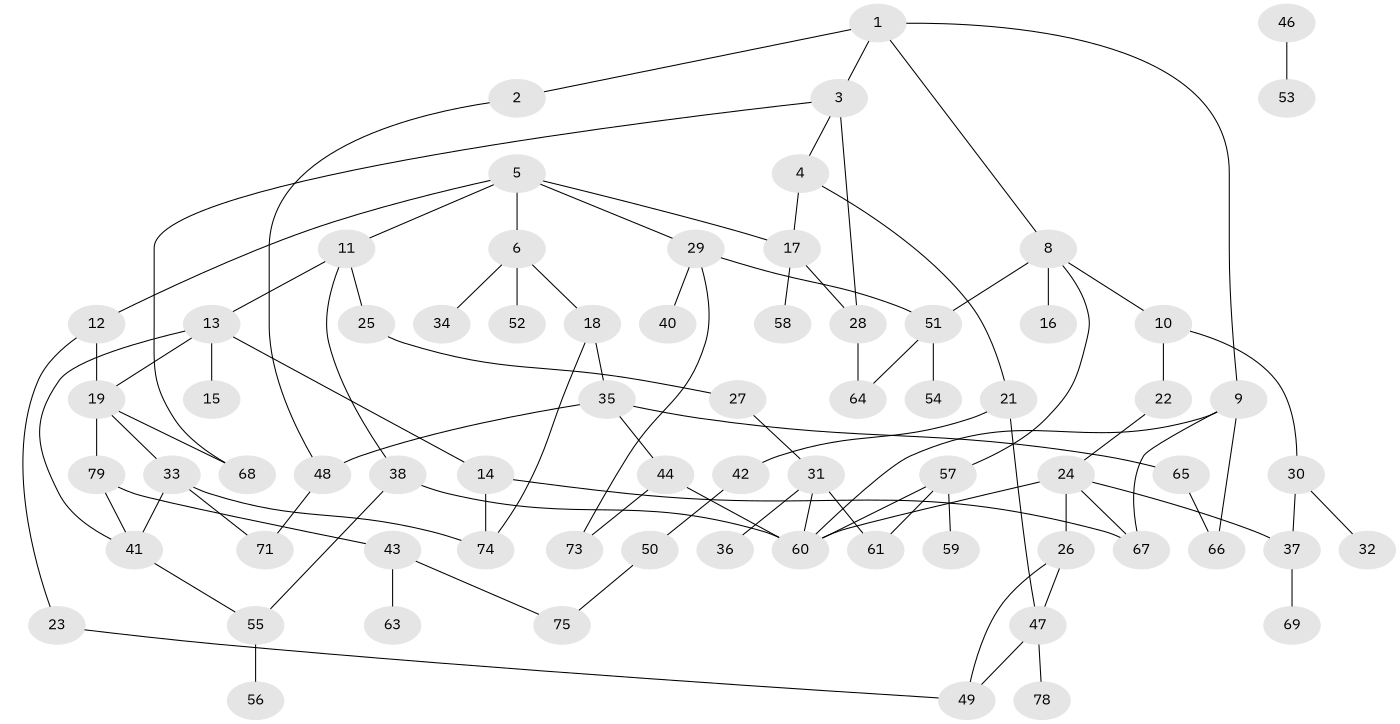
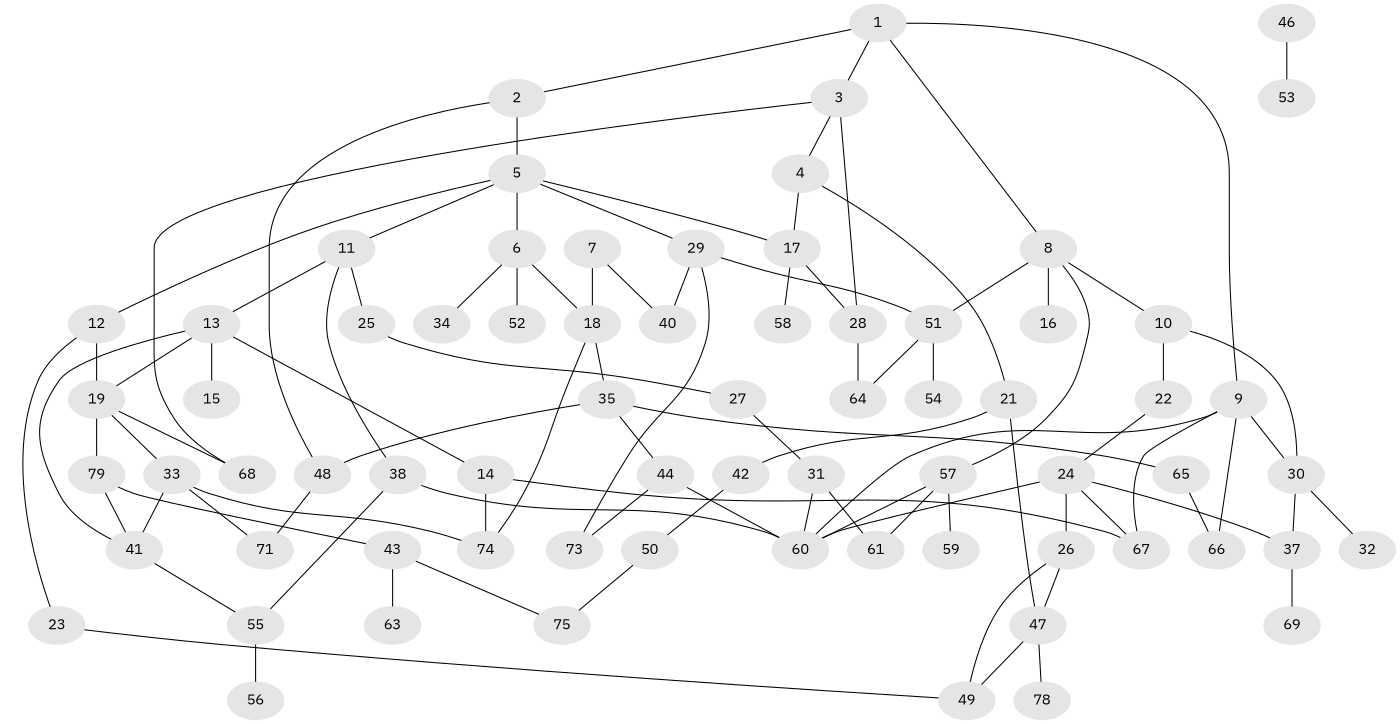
none -> (517, 134)
none -> (592, 249)
none -> (1267, 437)
(725, 550) -> none
